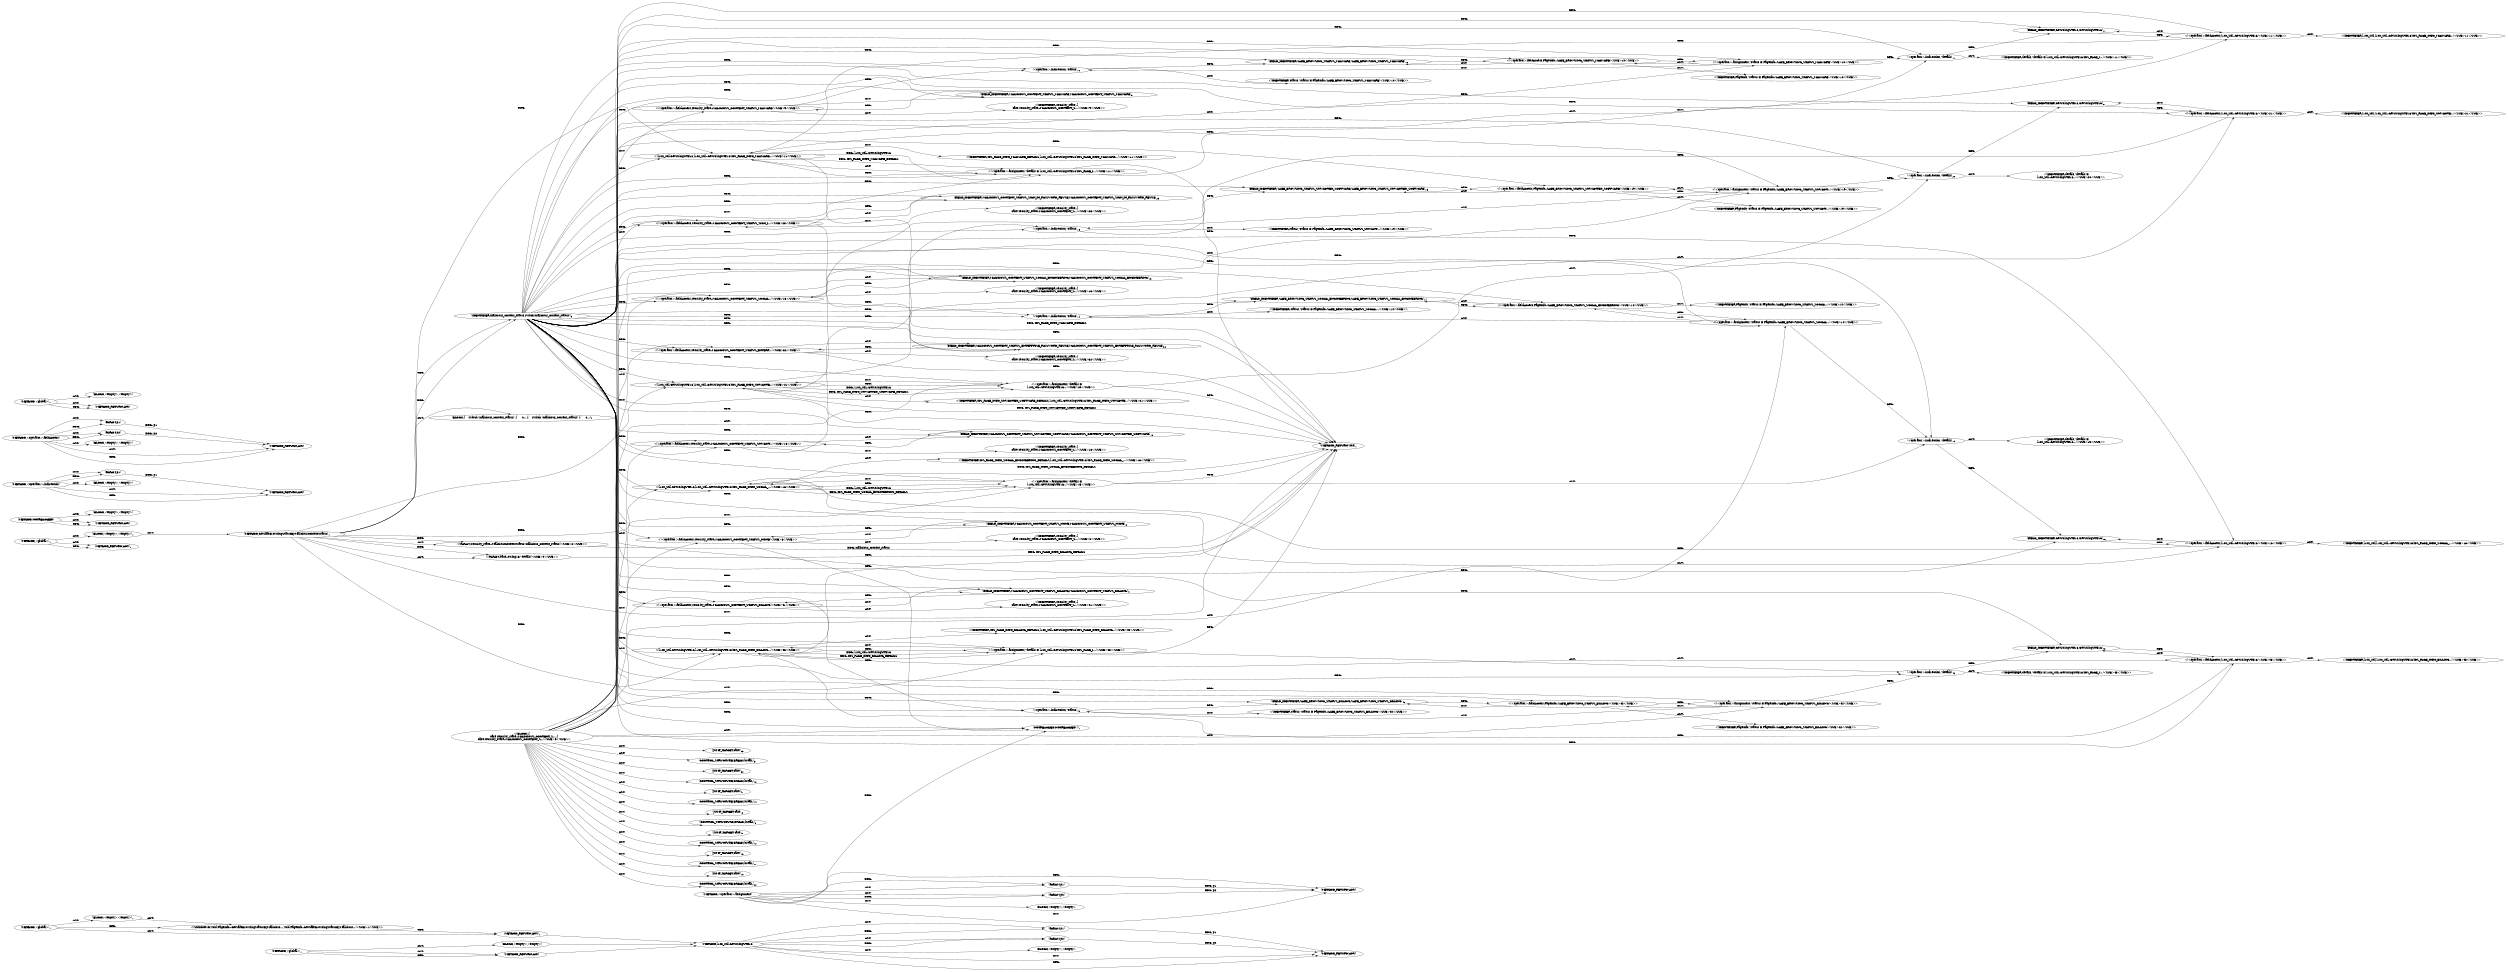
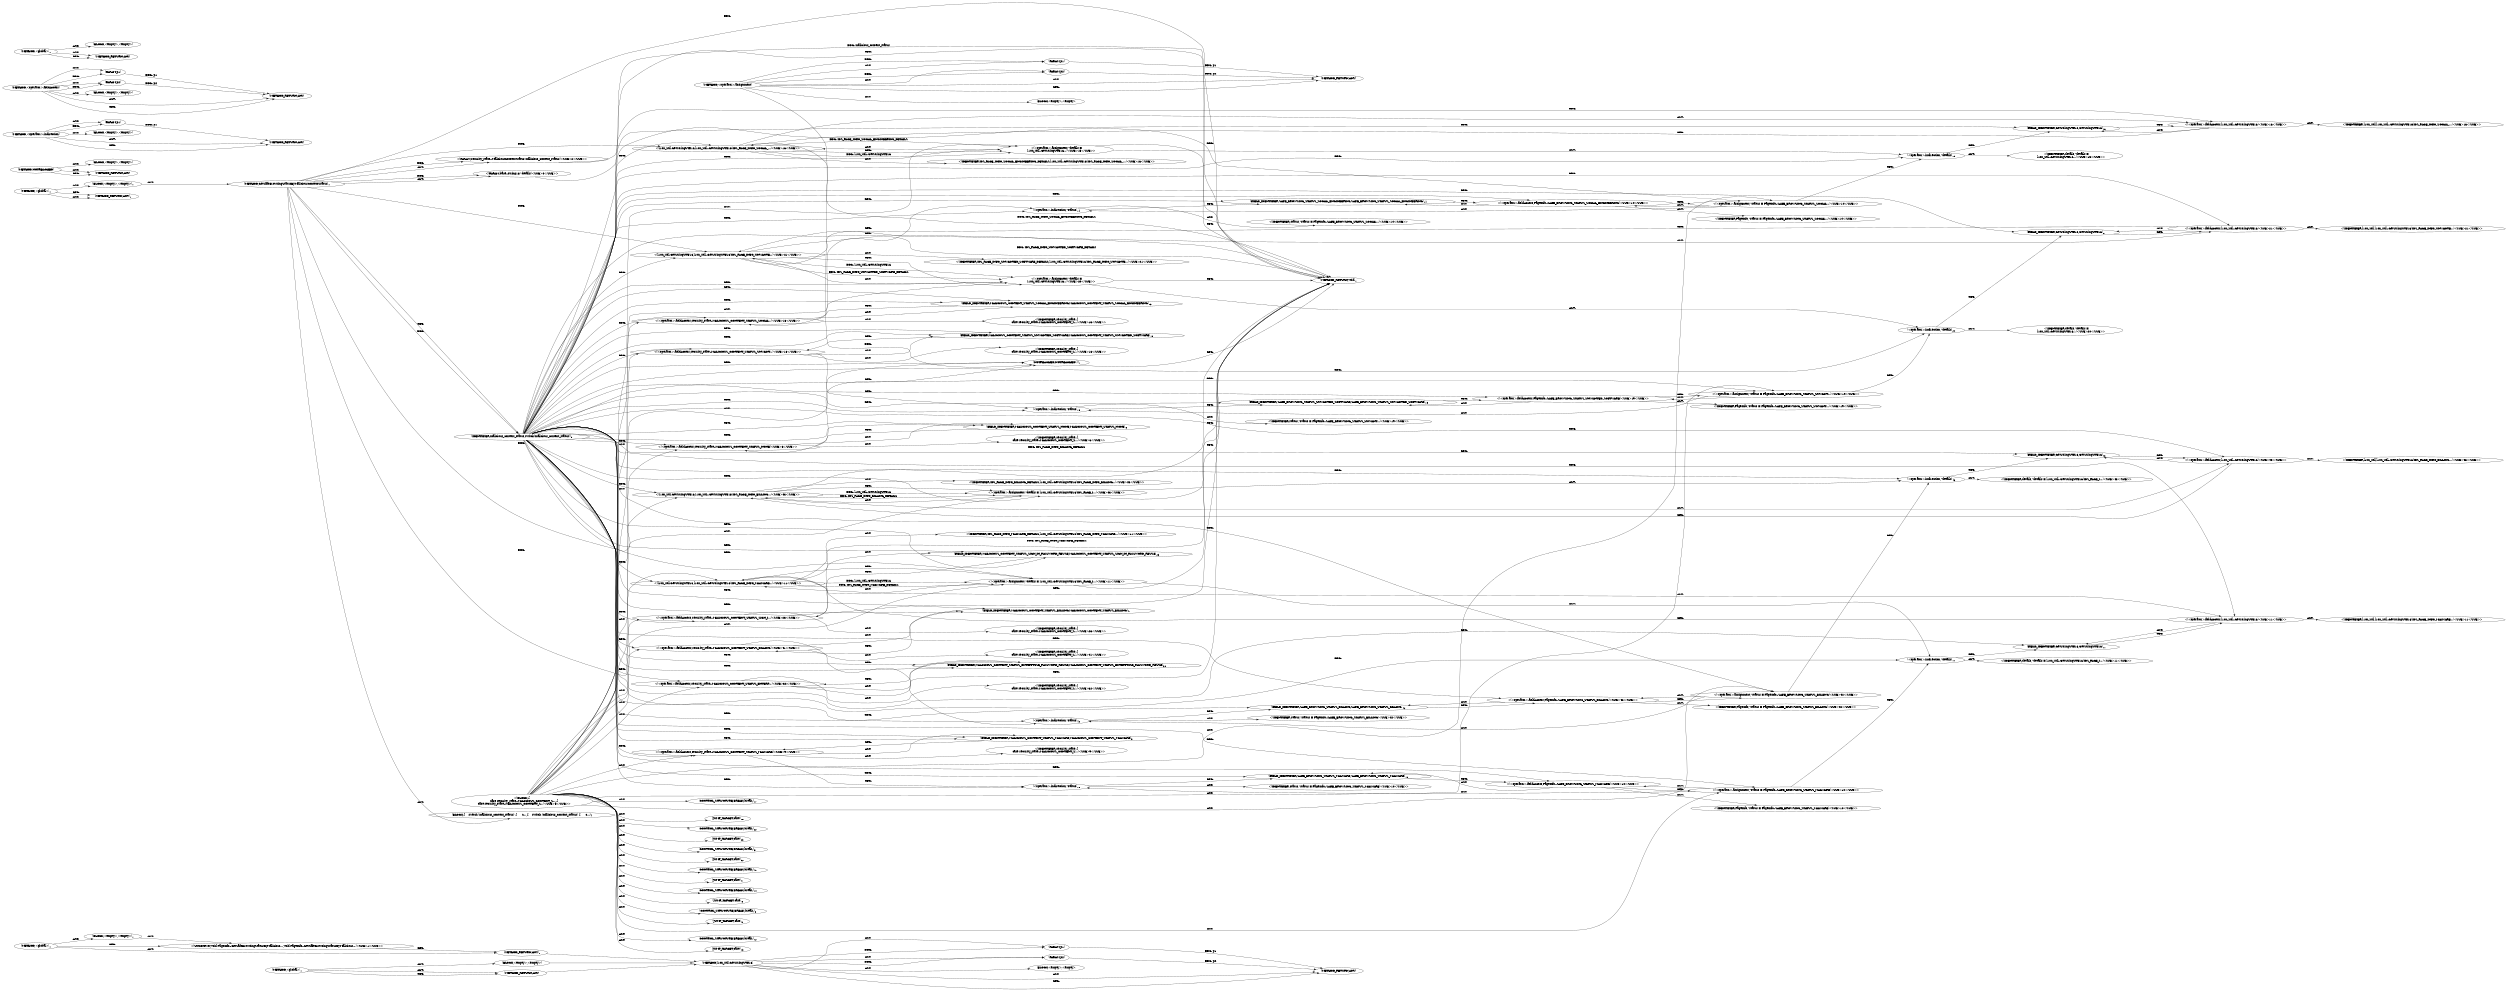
none -> (1215, 353)
(728, 612) -> (728, 16)
